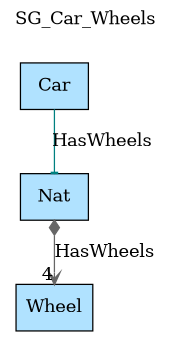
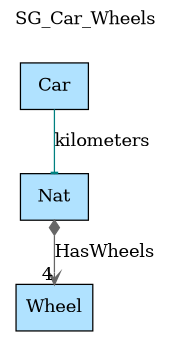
(102, 142) -> (102, 142)
